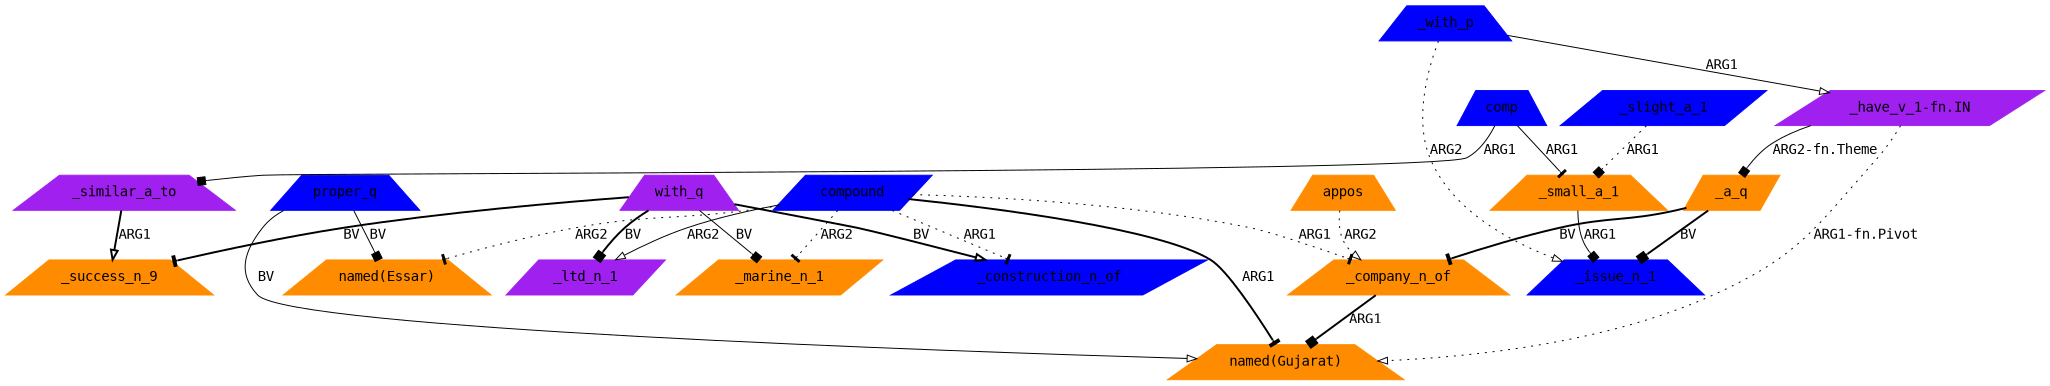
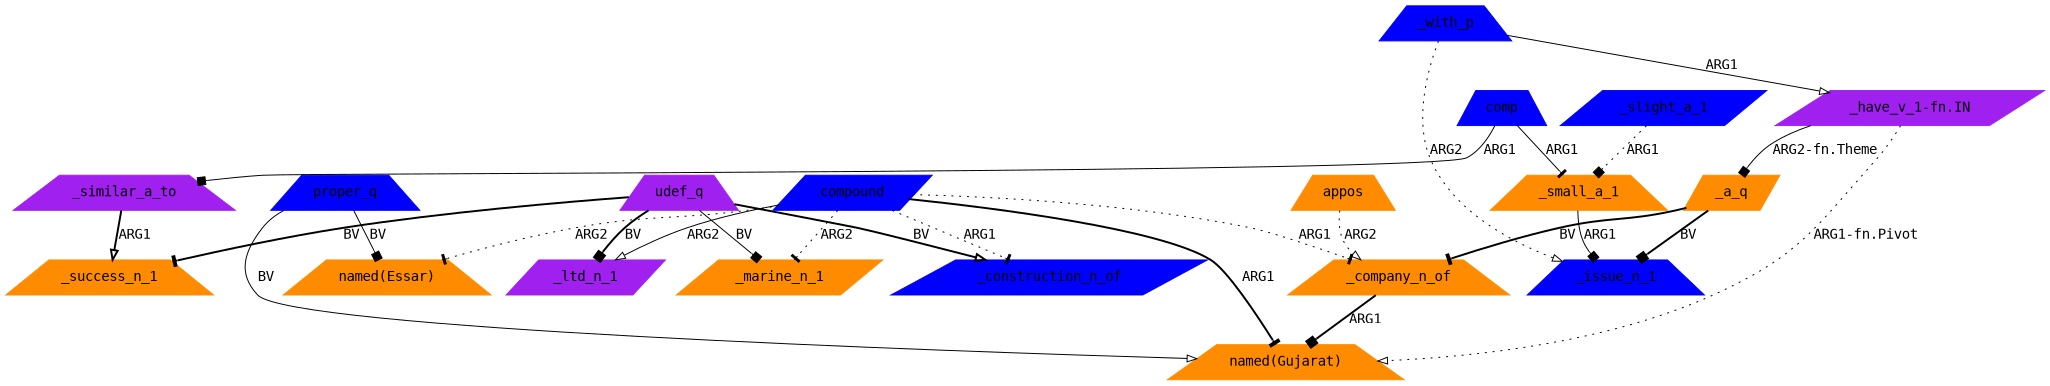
(679, 193) -> (679, 193)
(110, 277) -> (110, 277)
